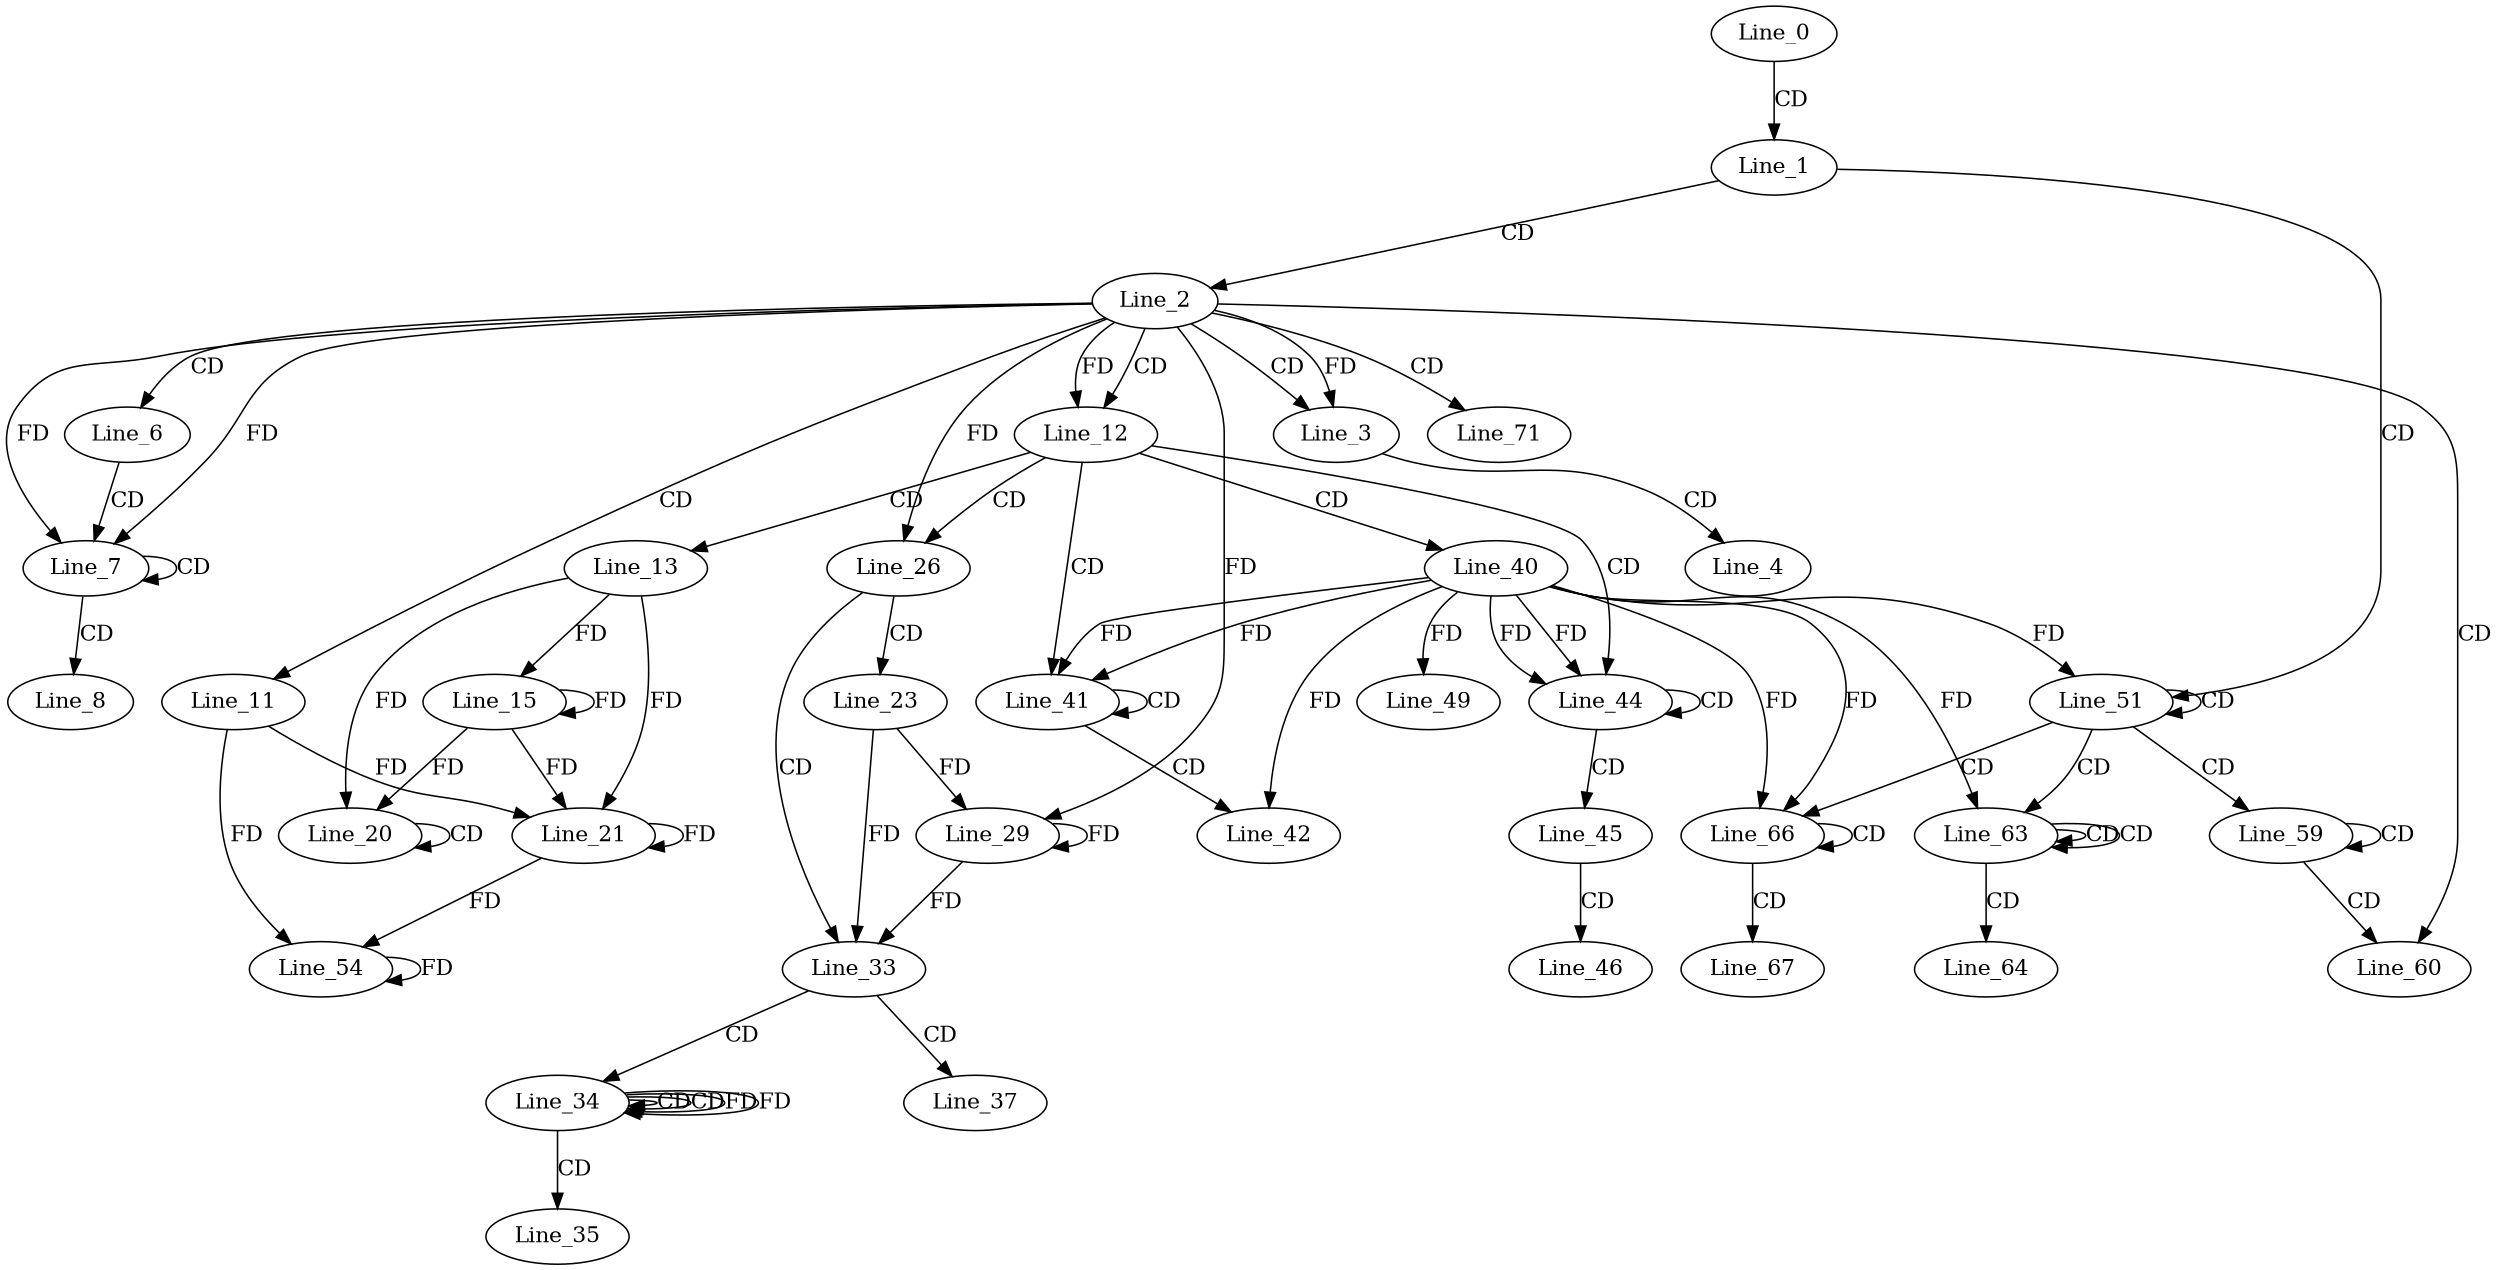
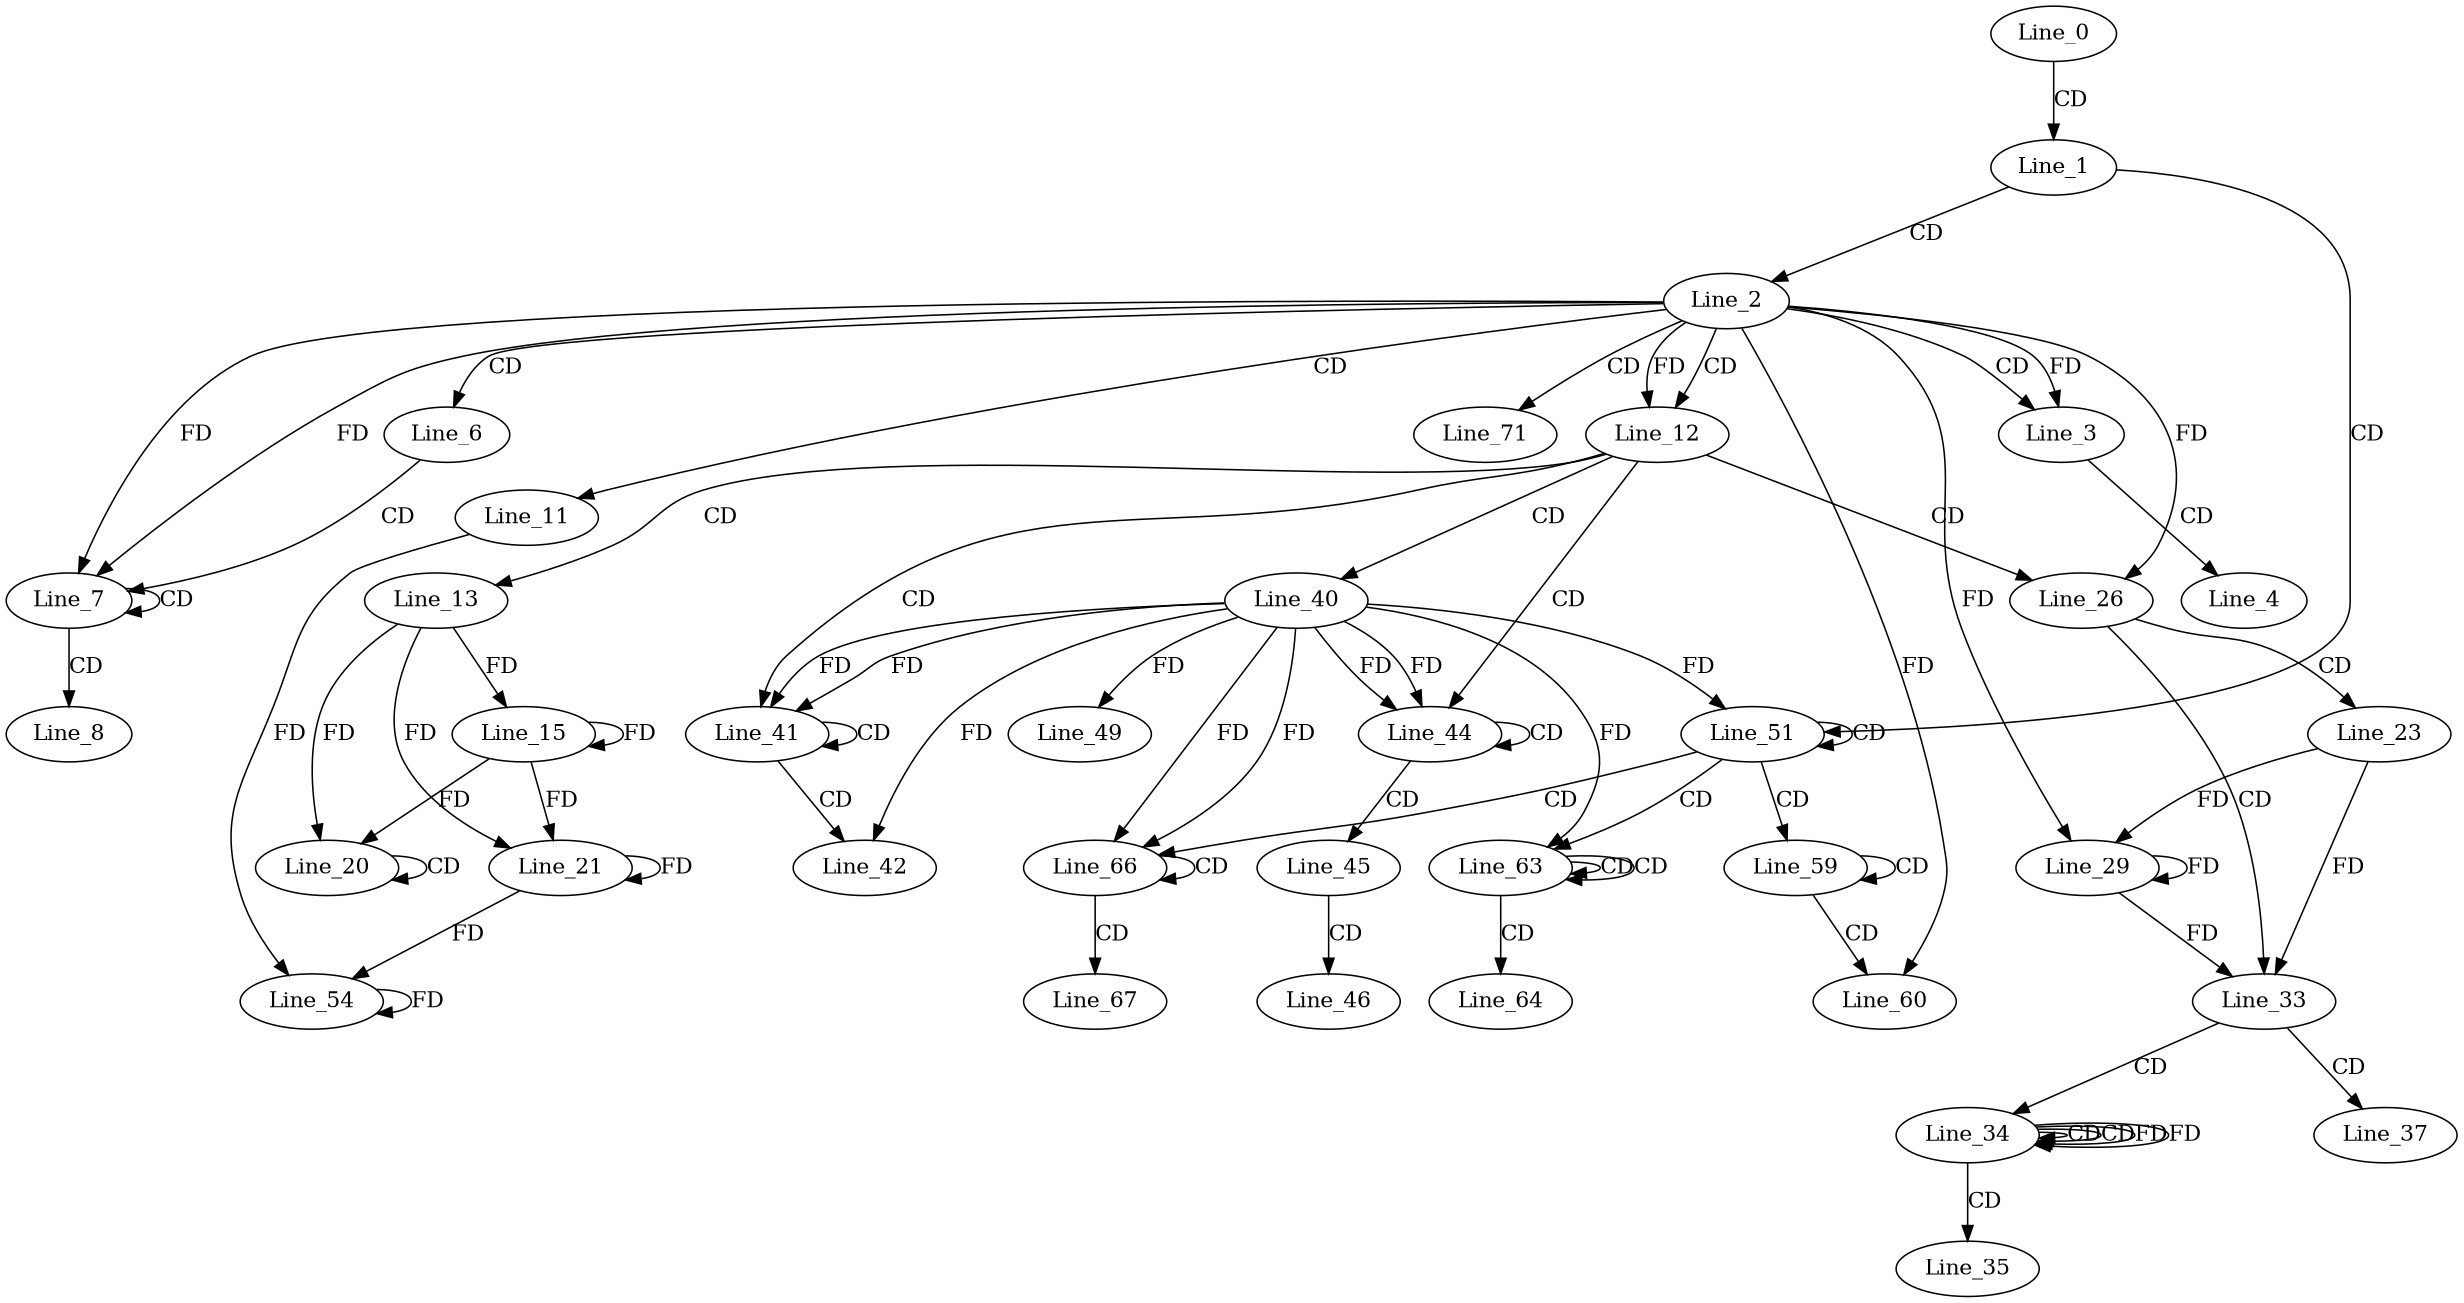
(2475, 635) -> (1918, 667)
(386, 784) -> none
